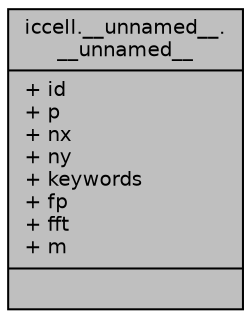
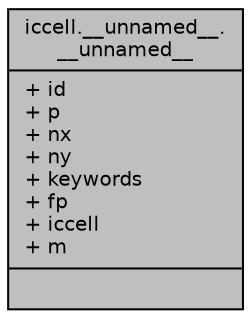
(47, 225) -> (62, 225)
